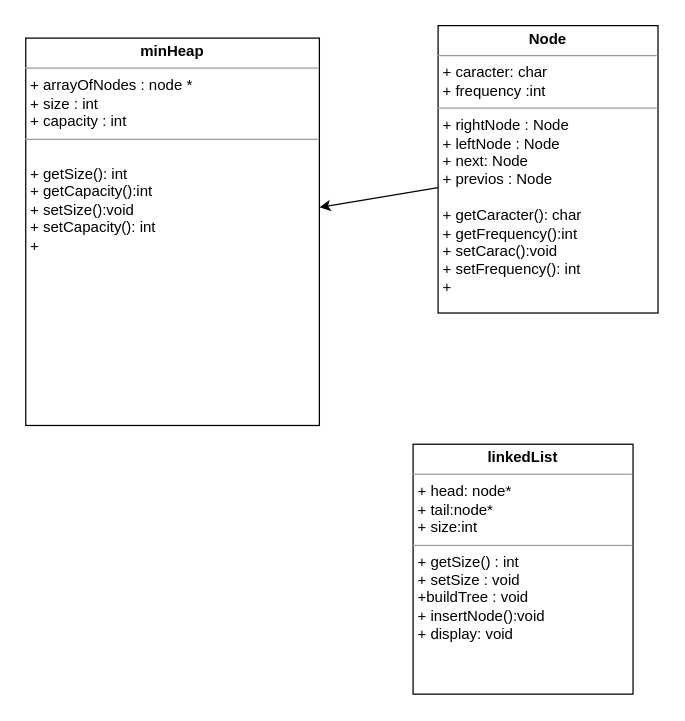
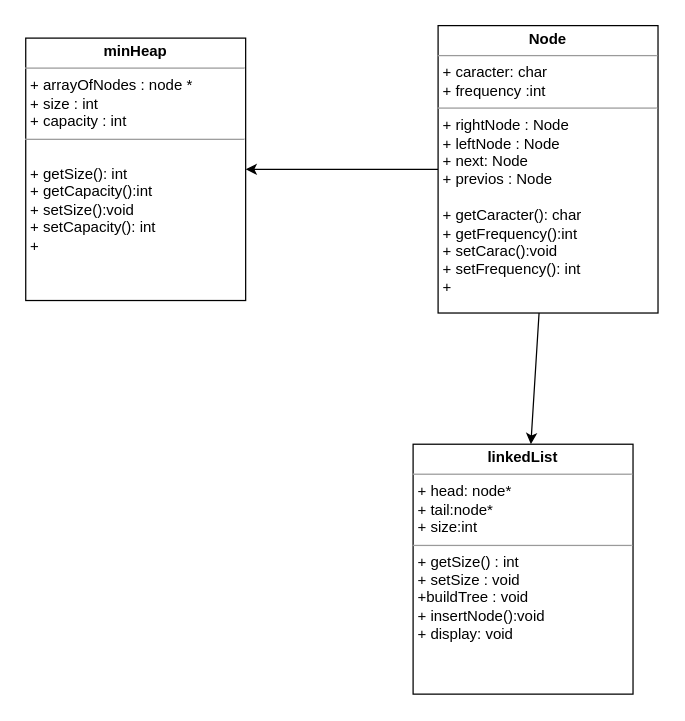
(173, 232) -> (136, 169)
none -> (535, 374)
